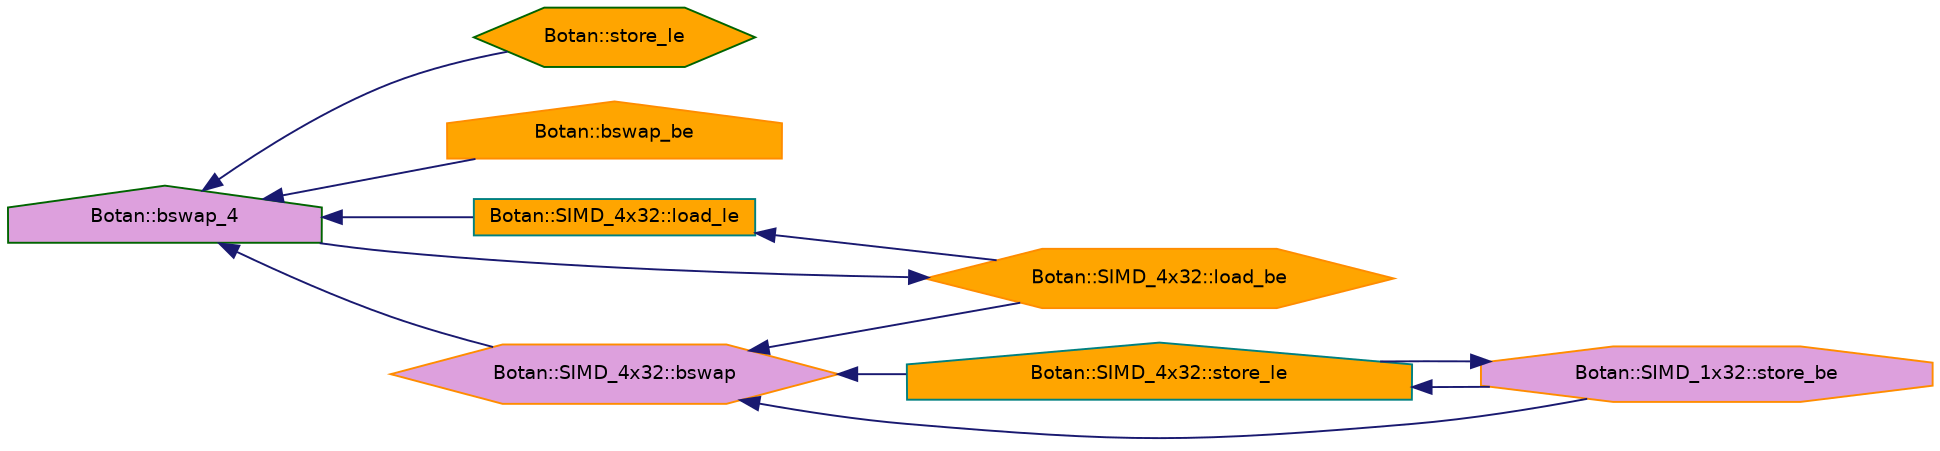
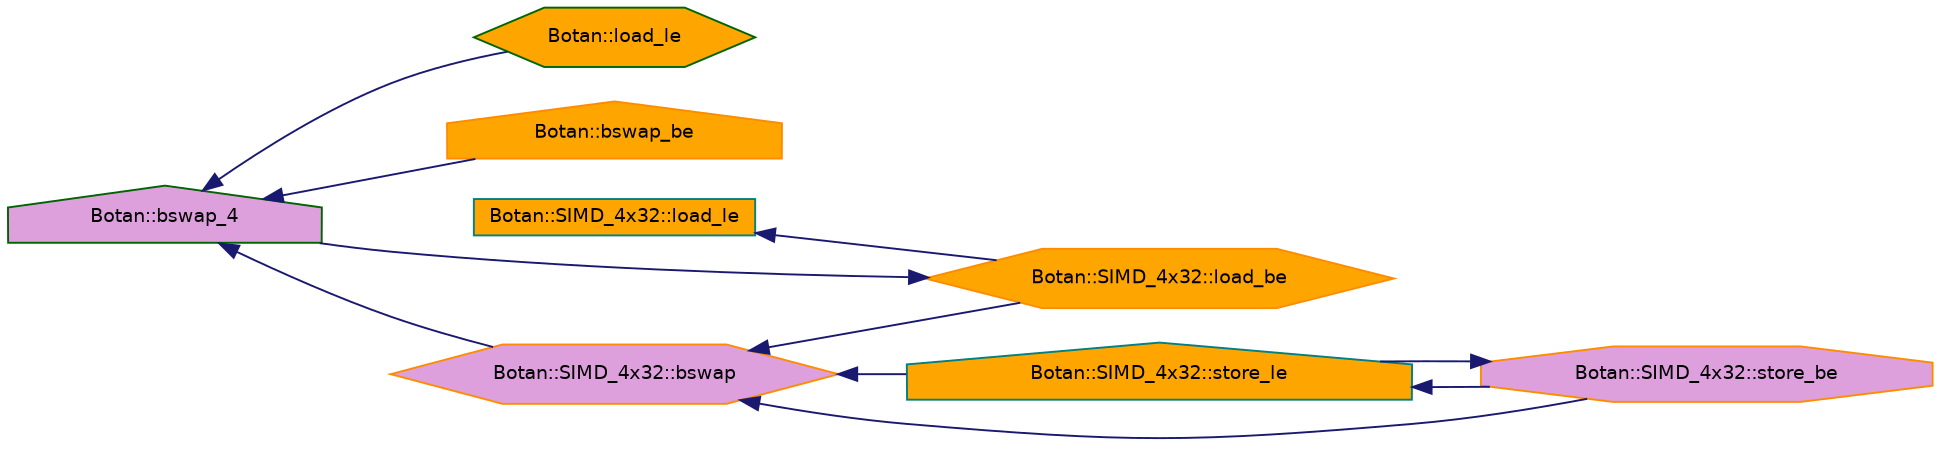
(615, 37) -> (615, 37)
(408, 217) -> none
(1707, 374) -> (1707, 374)
